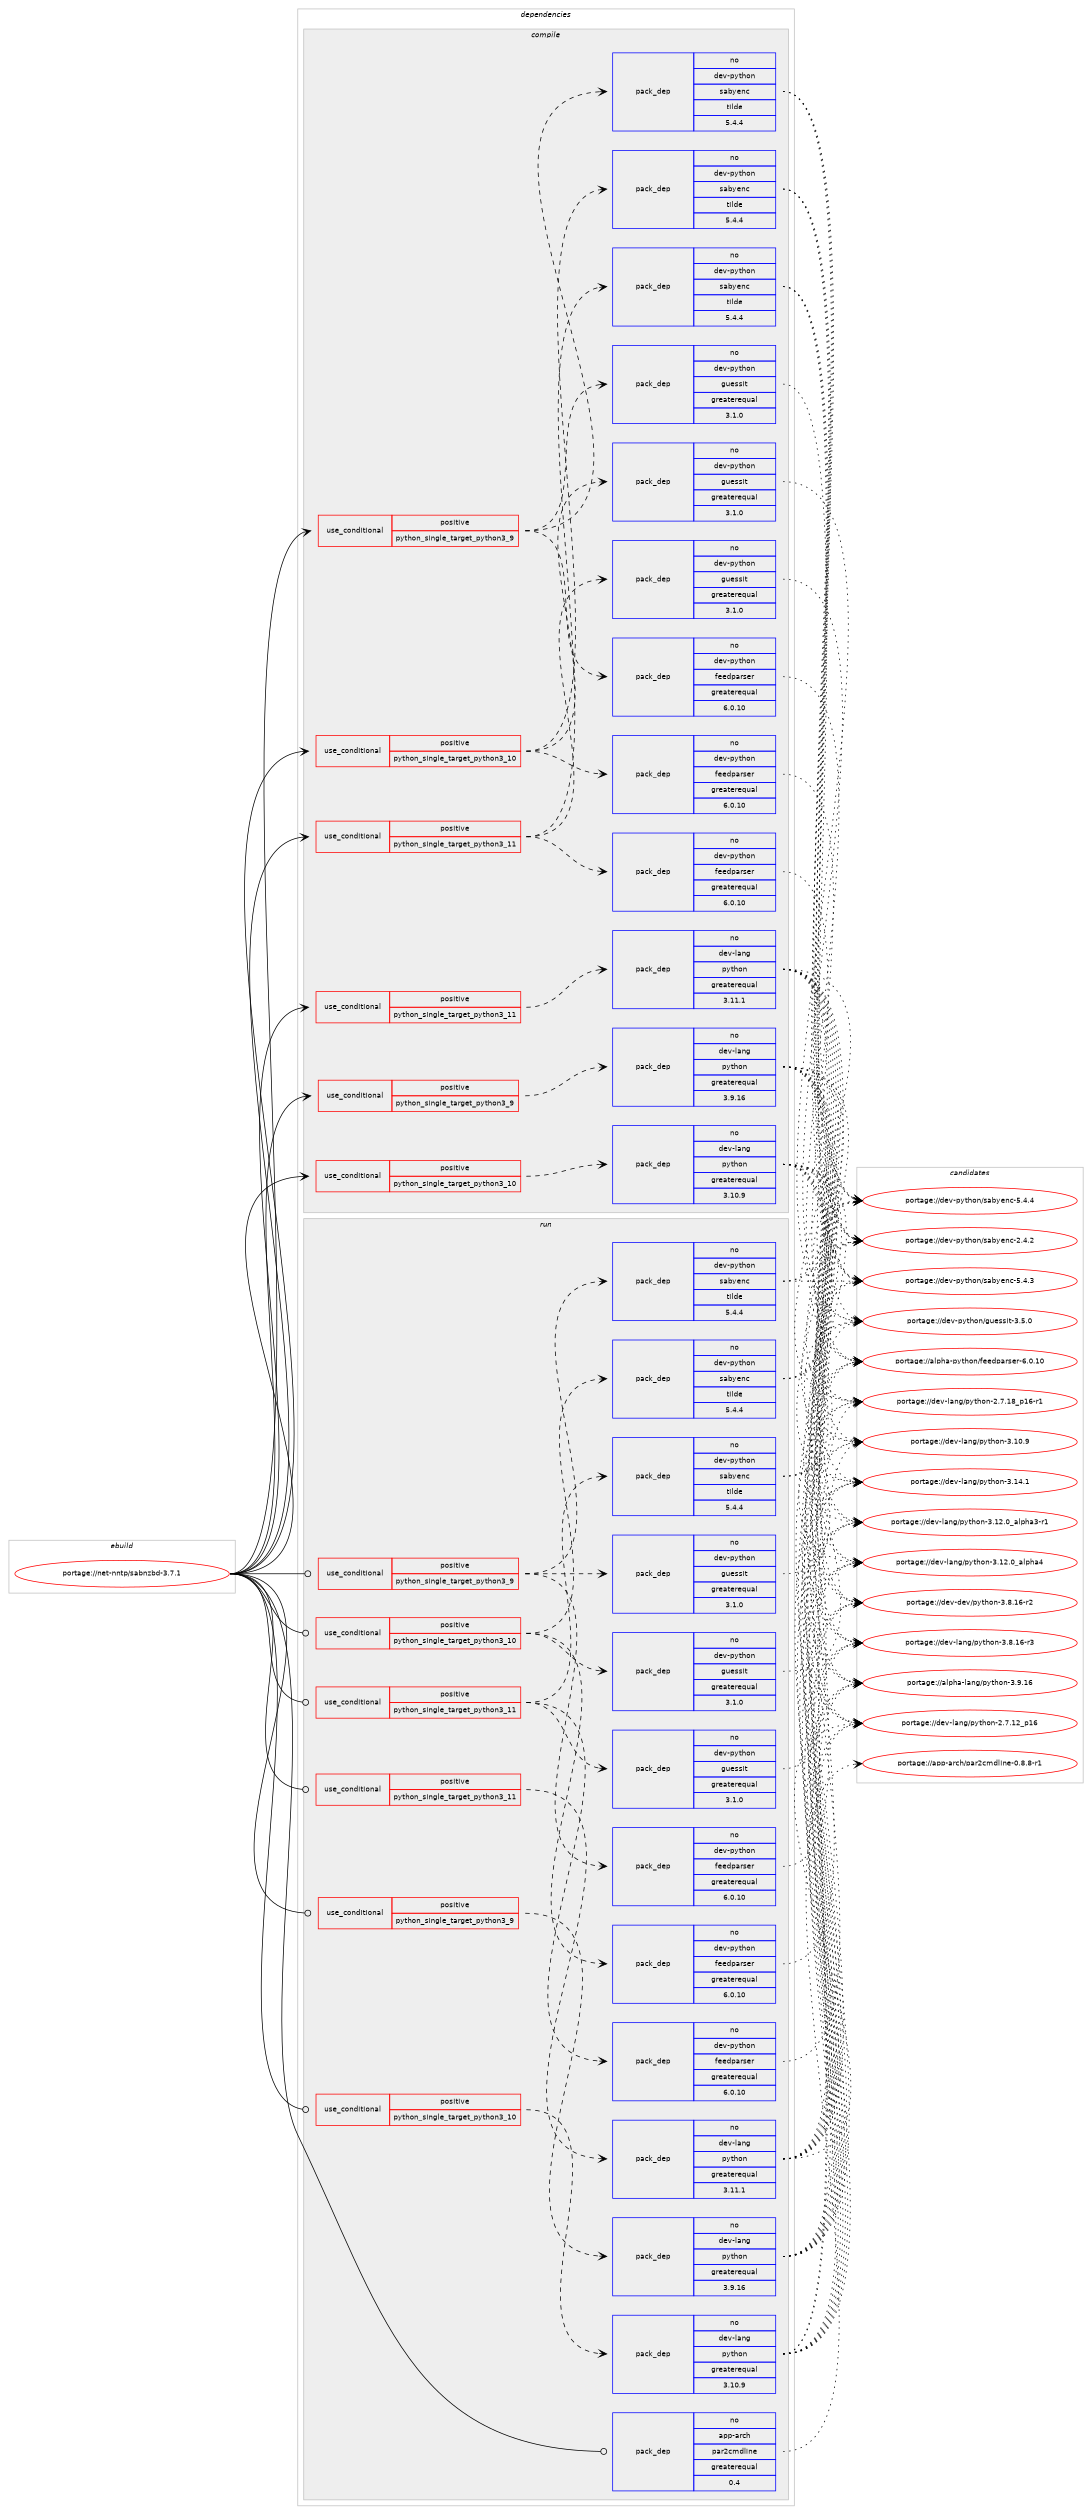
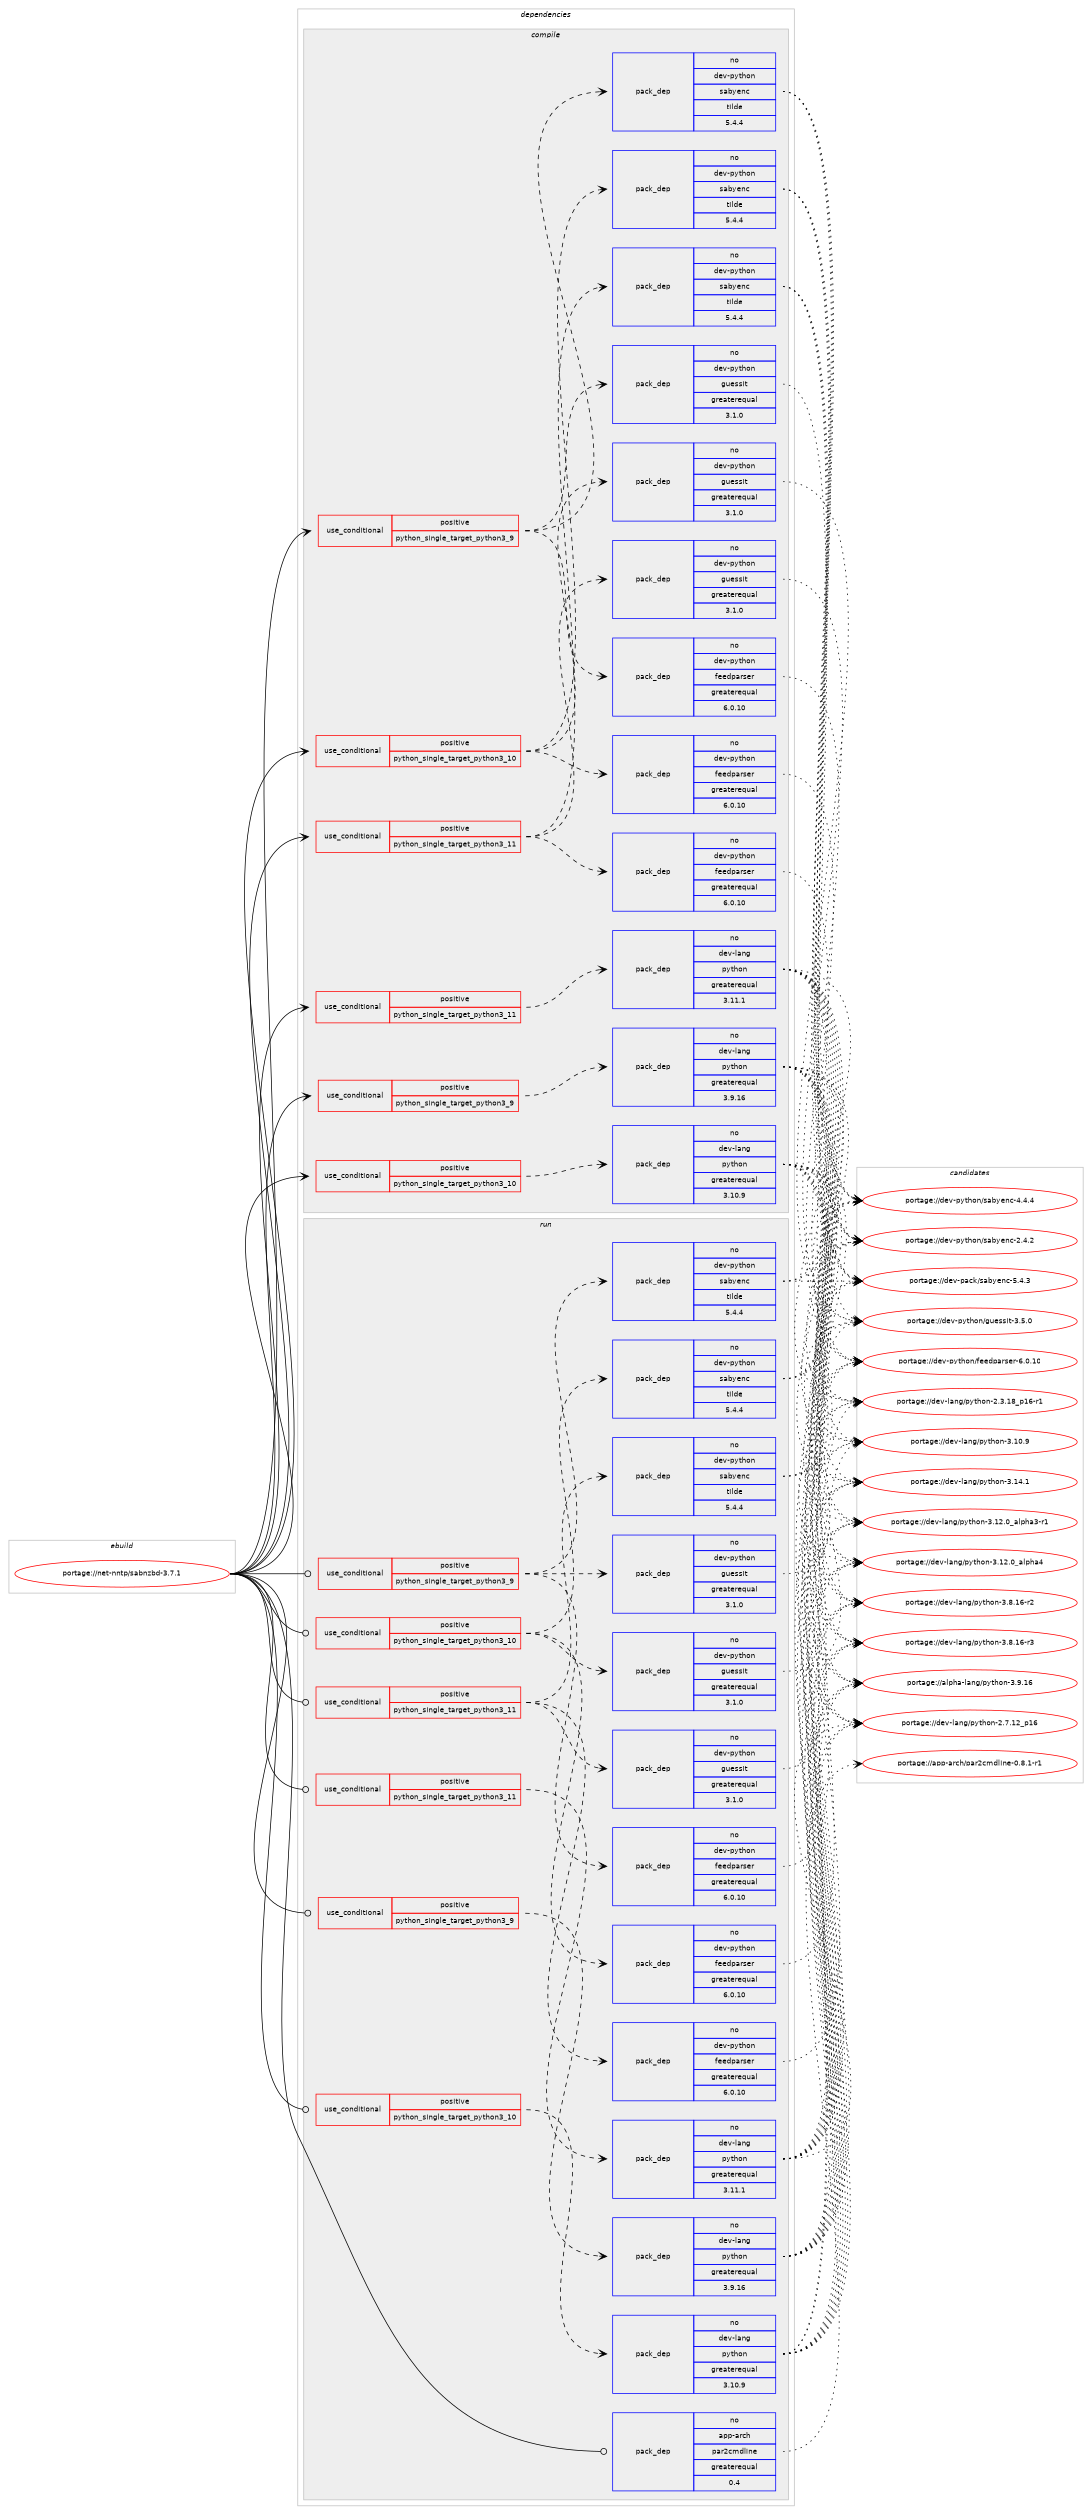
(970, 1201) -> (970, 1201)
(970, 1281) -> (970, 1281)
(970, 1362) -> (970, 1362)
(970, 1402) -> (970, 1402)
(970, 1603) -> (970, 1603)
(970, 1764) -> (970, 1764)
